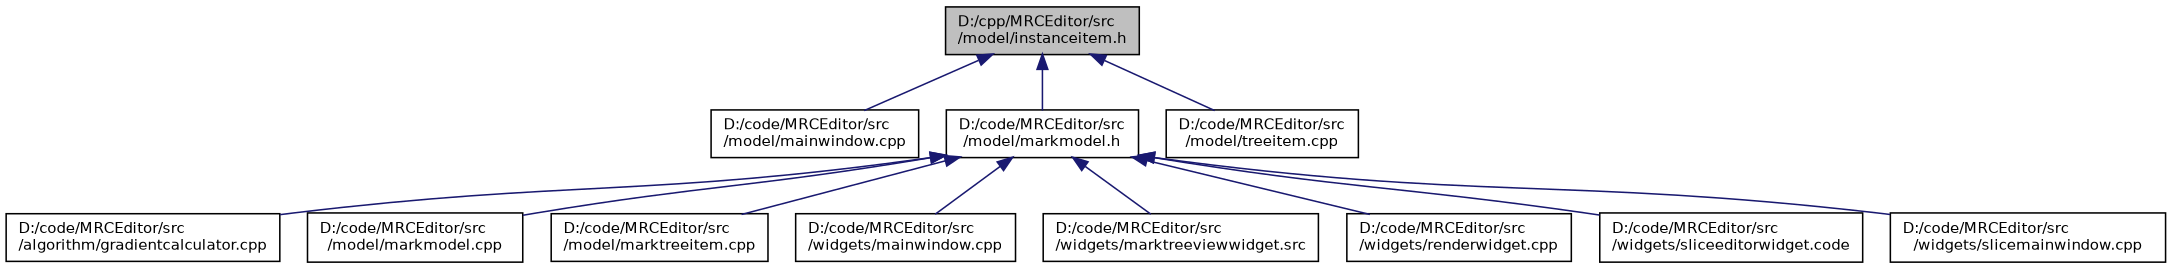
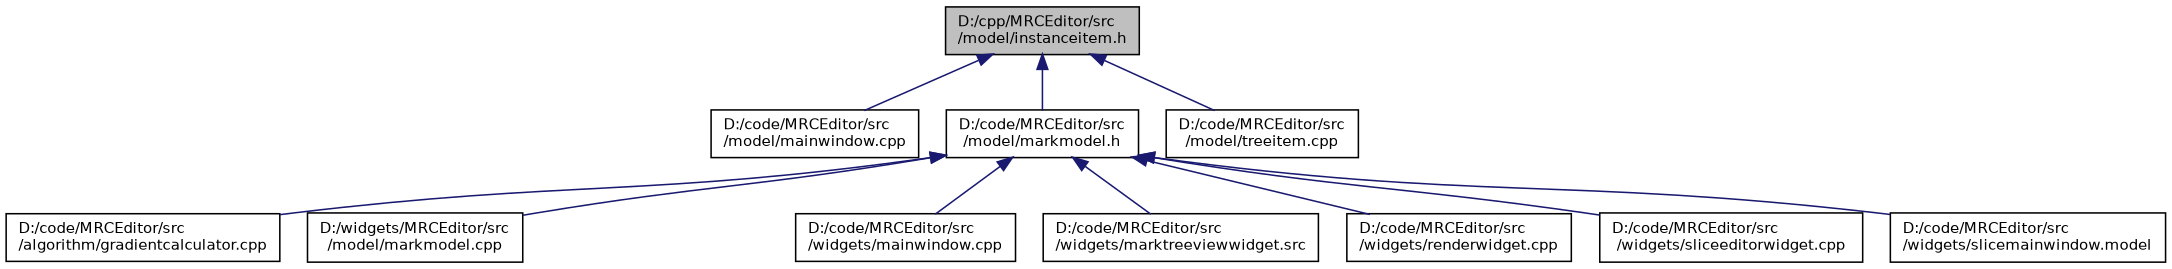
(415, 238) -> (415, 238)
(660, 238) -> none
(1731, 238) -> (1731, 238)
(2028, 238) -> (2028, 238)
